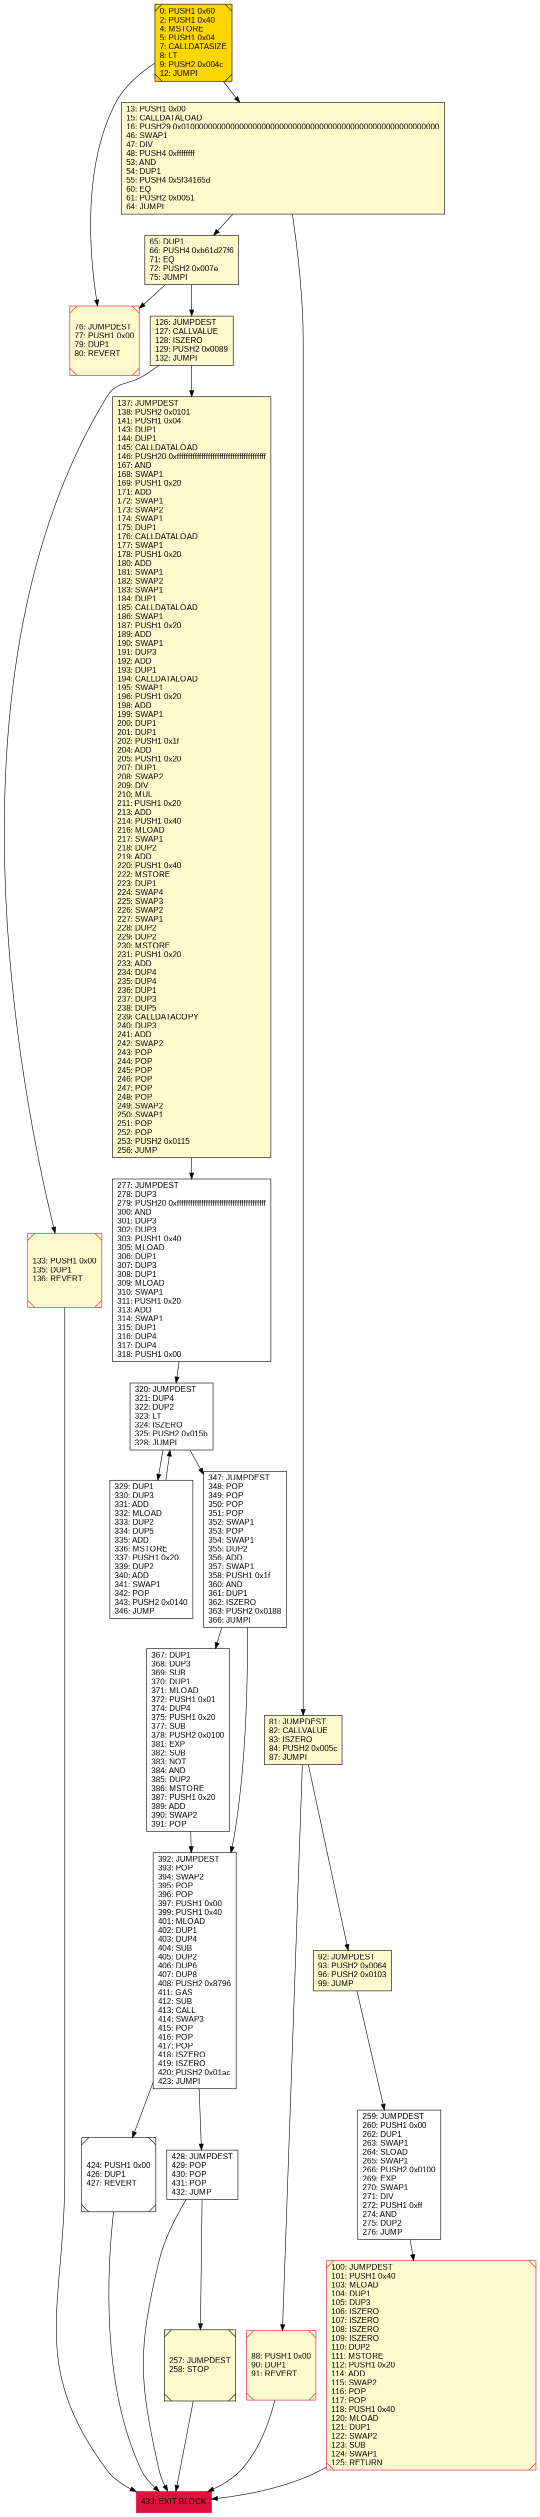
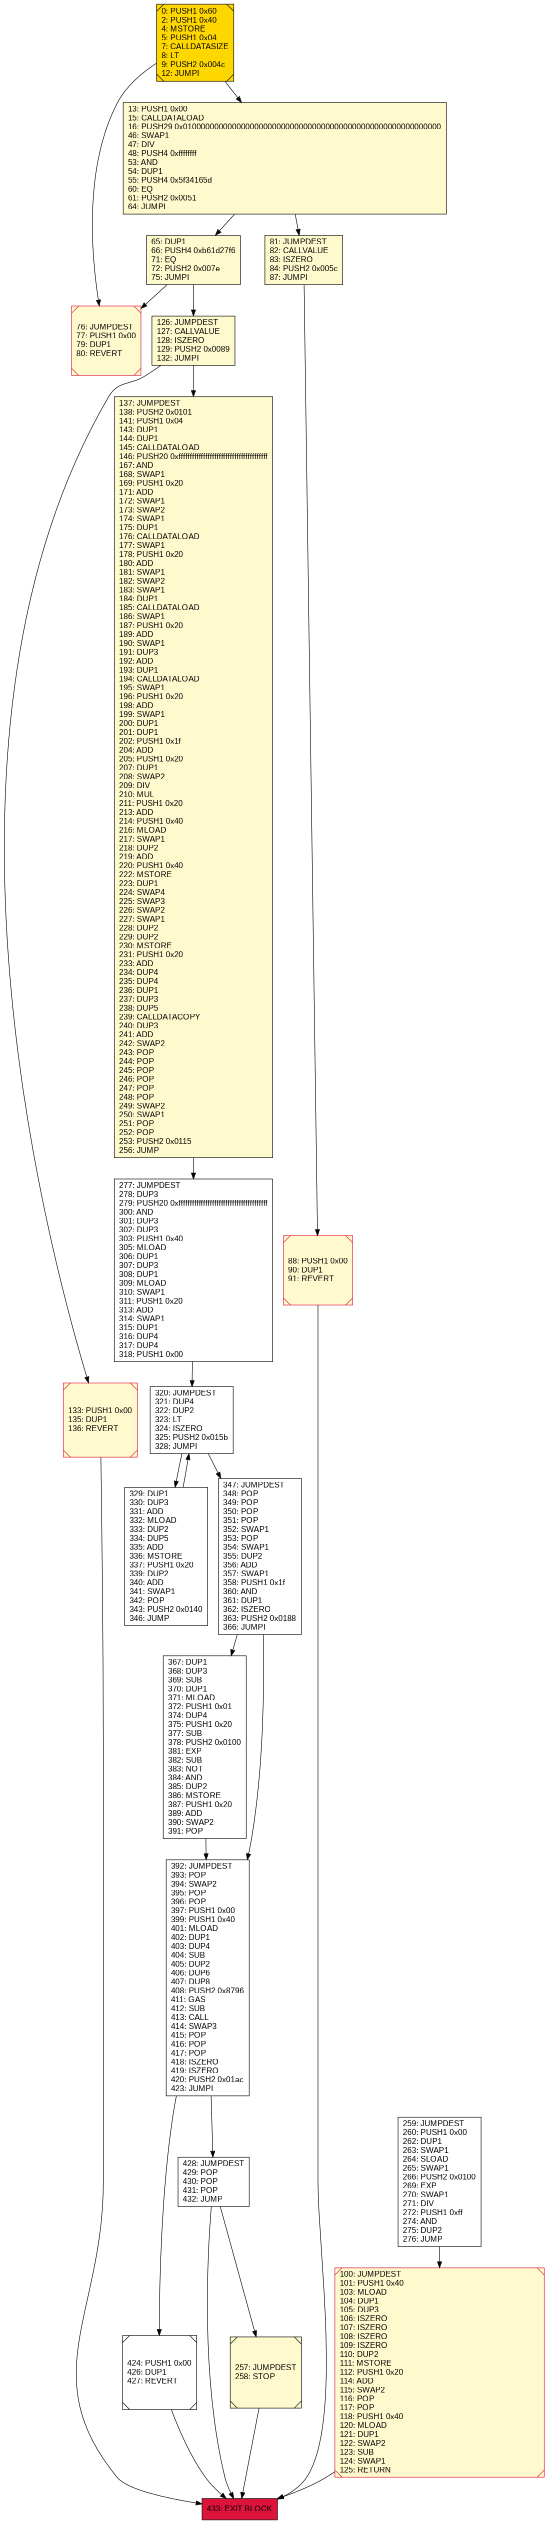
(352, 1971) -> none
(174, 2502) -> (240, 2509)
